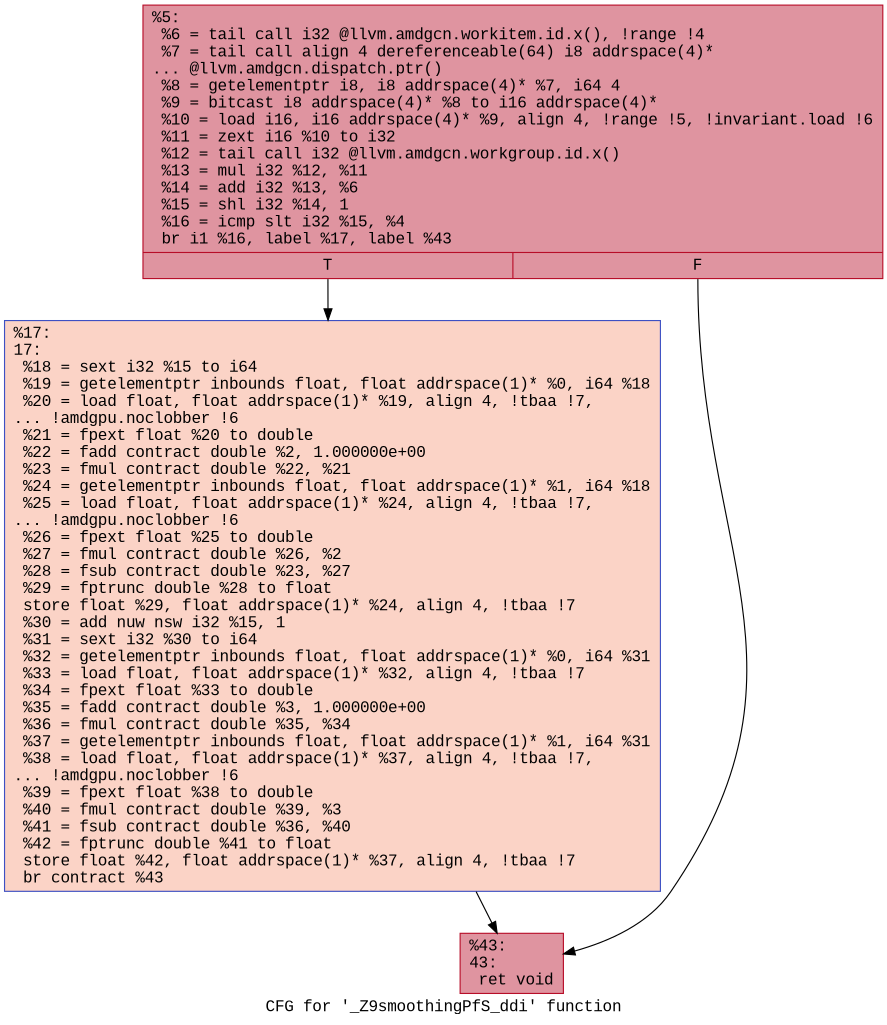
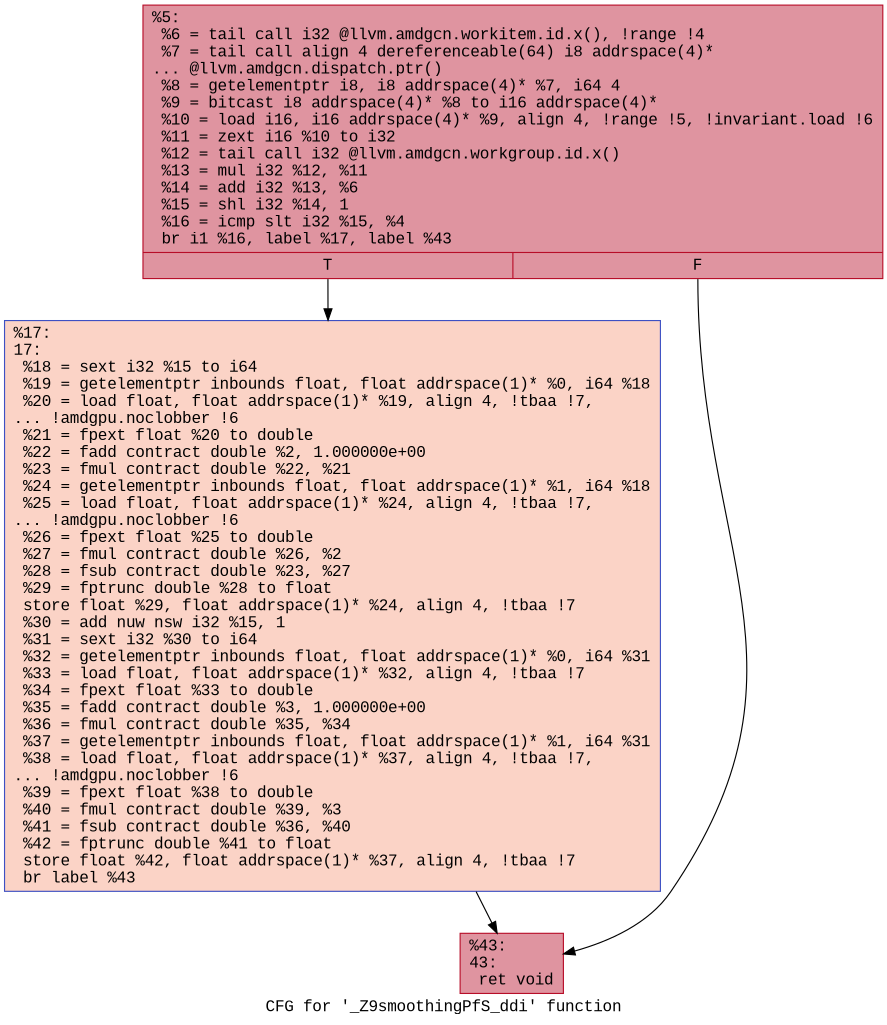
(89, 878) -> (75, 878)
